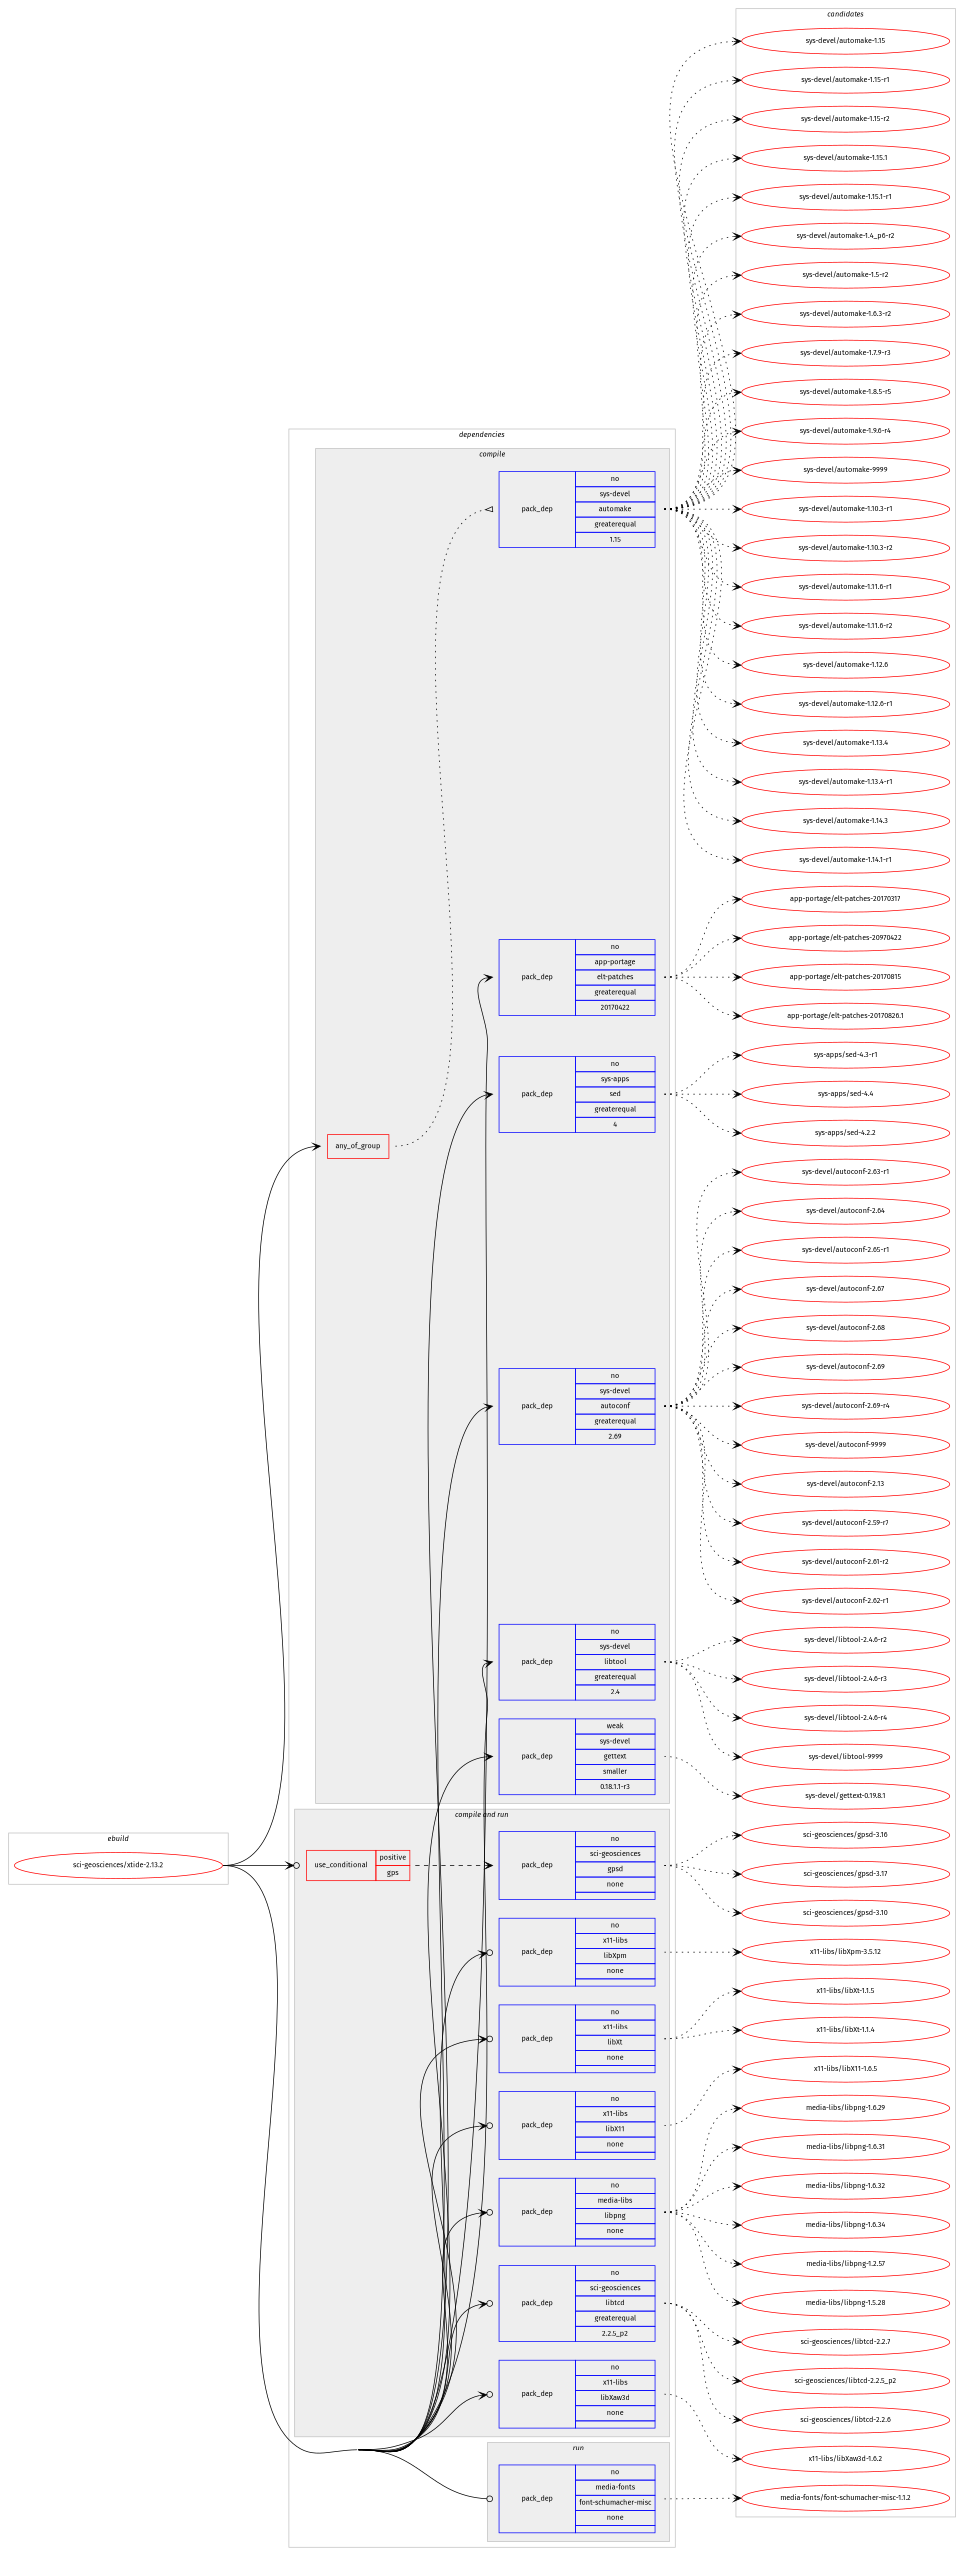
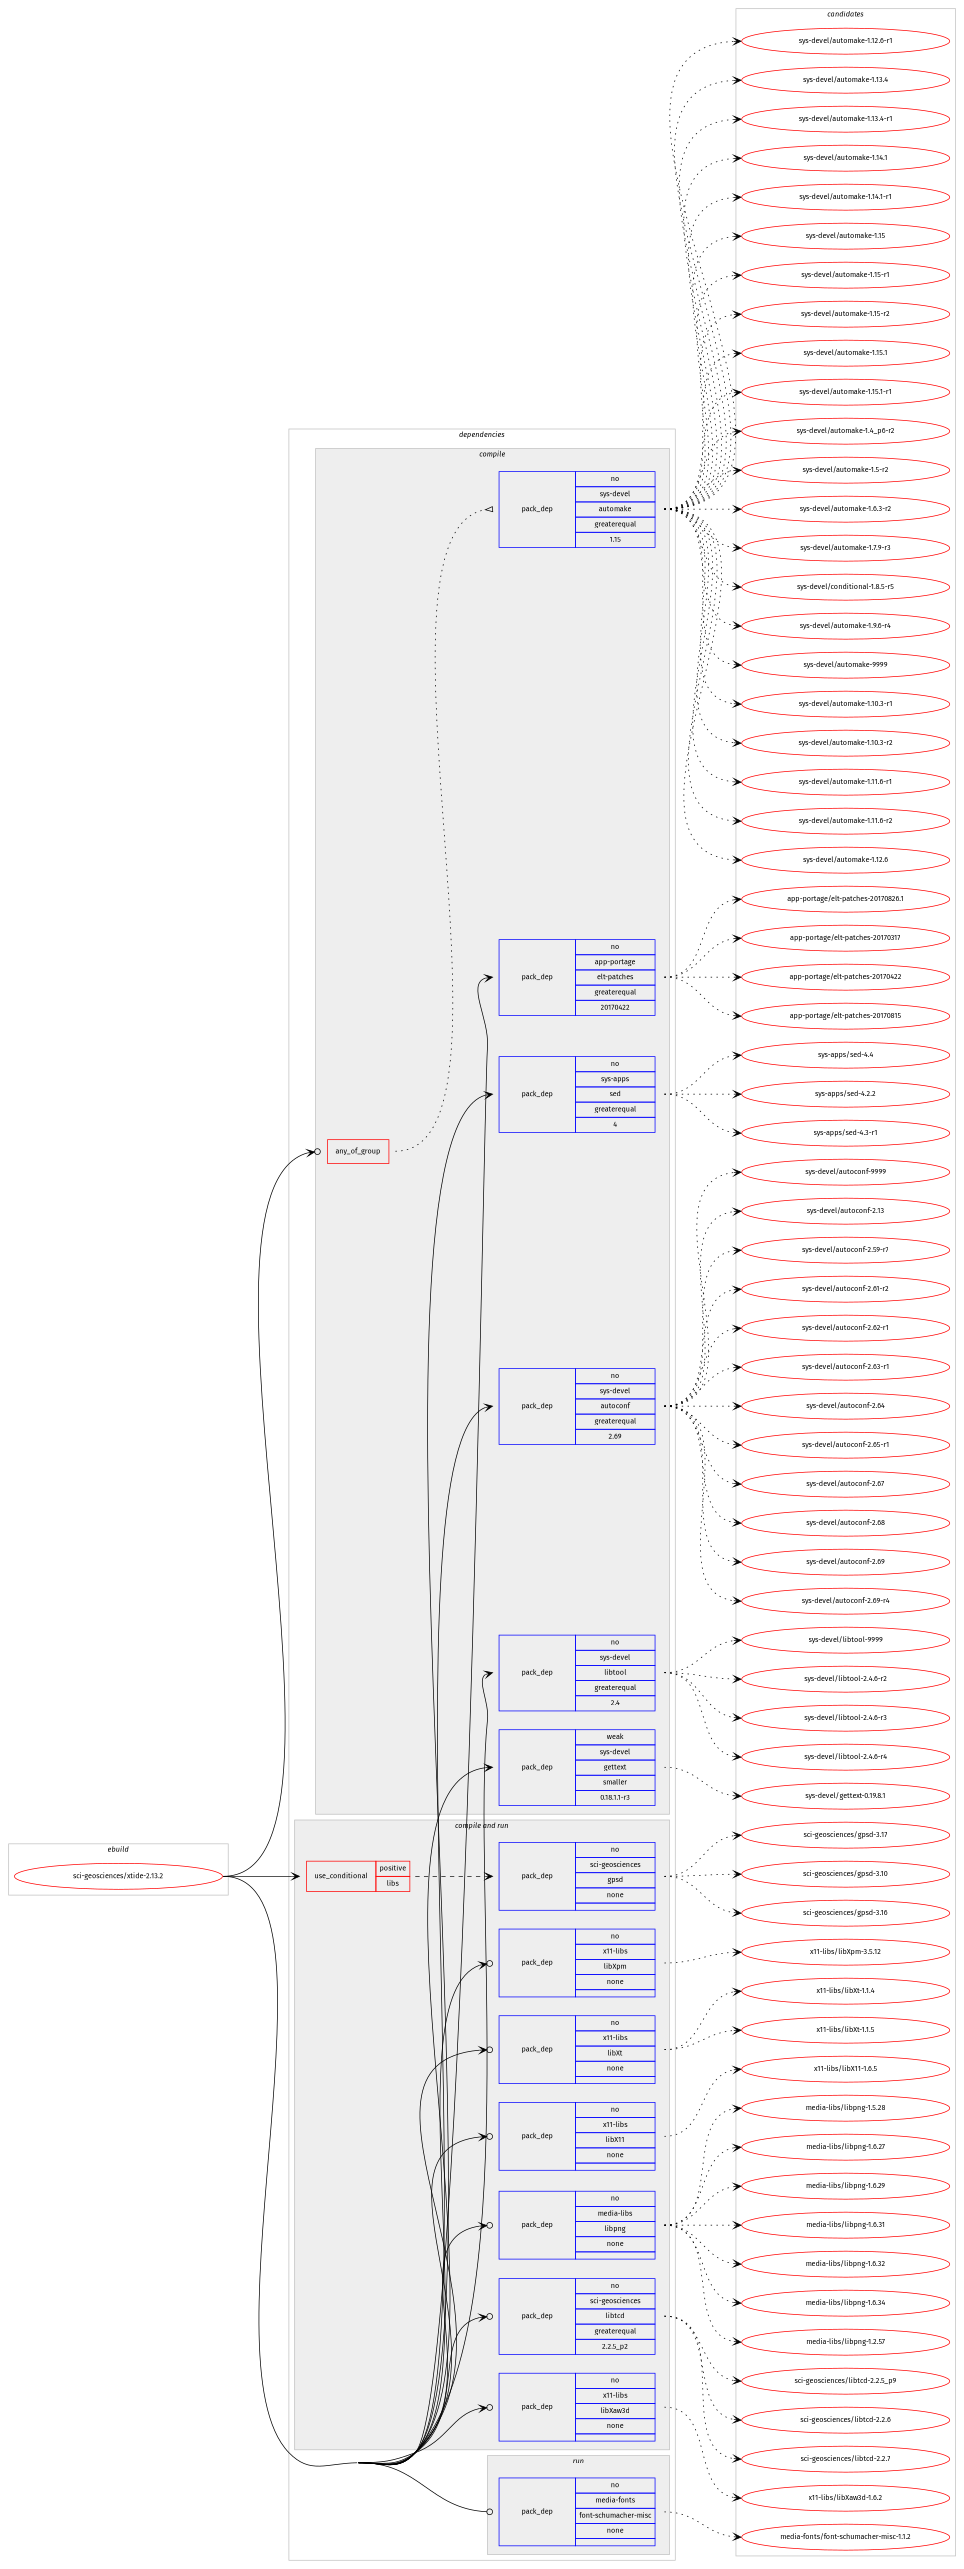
(846, 392) -> (846, 587)
(846, 821) -> (846, 158)
(846, 938) -> (846, 977)
(272, 1509) -> (272, 1520)
(255, 1866) -> (258, 1876)
(393, 1873) -> (393, 1884)
none -> (846, 2147)
(846, 2381) -> (846, 2381)
